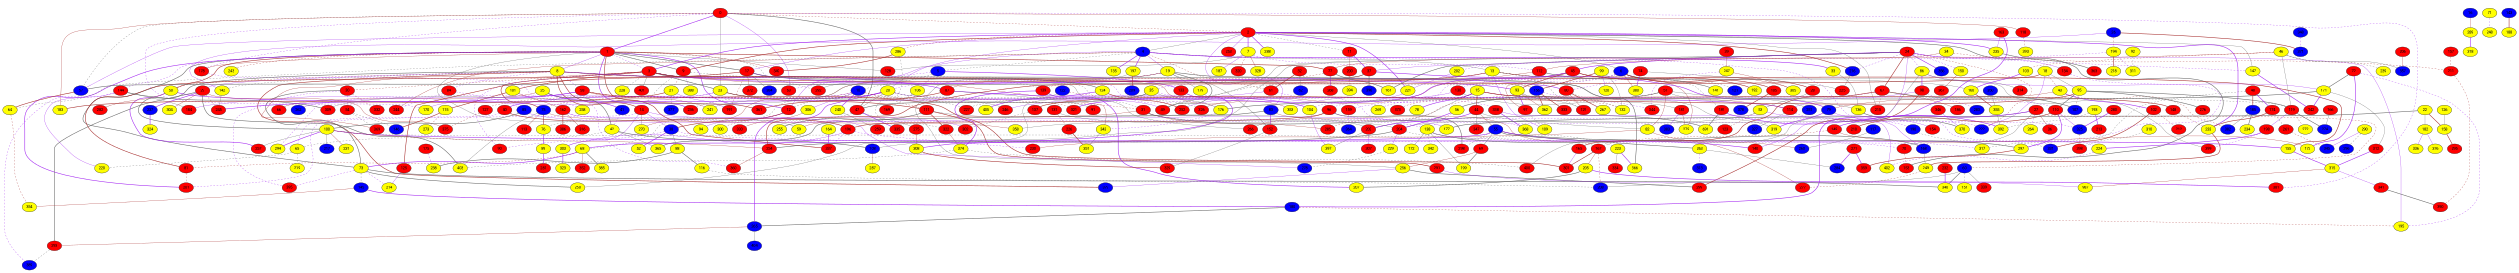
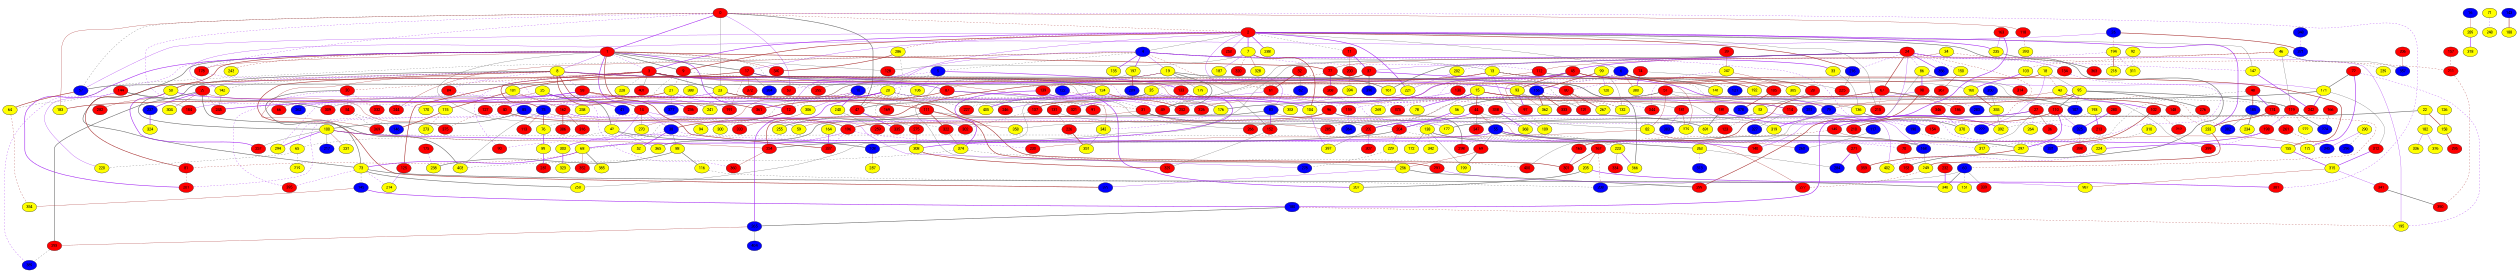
none -> (1302, 61)
